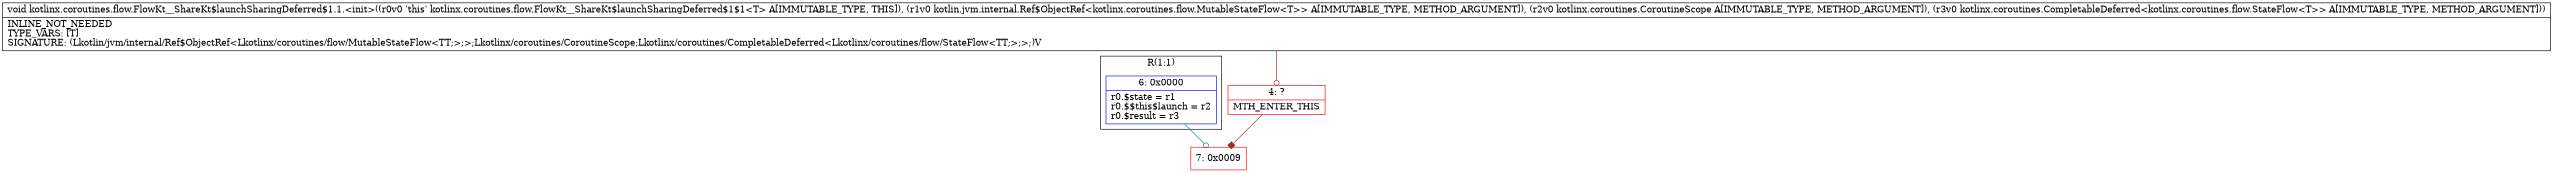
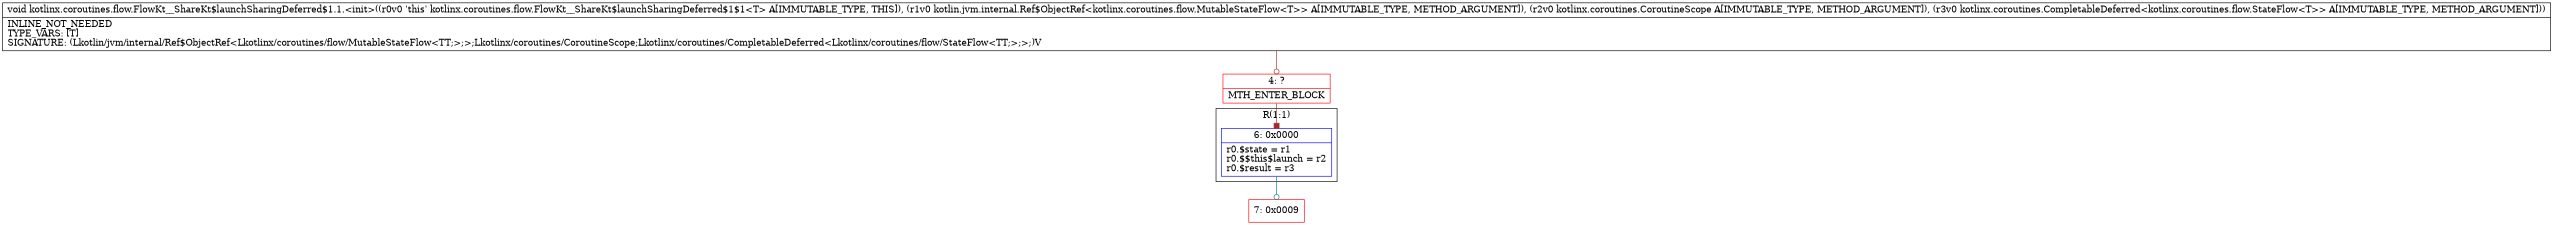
(1277, 107) -> (1277, 96)
(1248, 128) -> (1277, 113)
